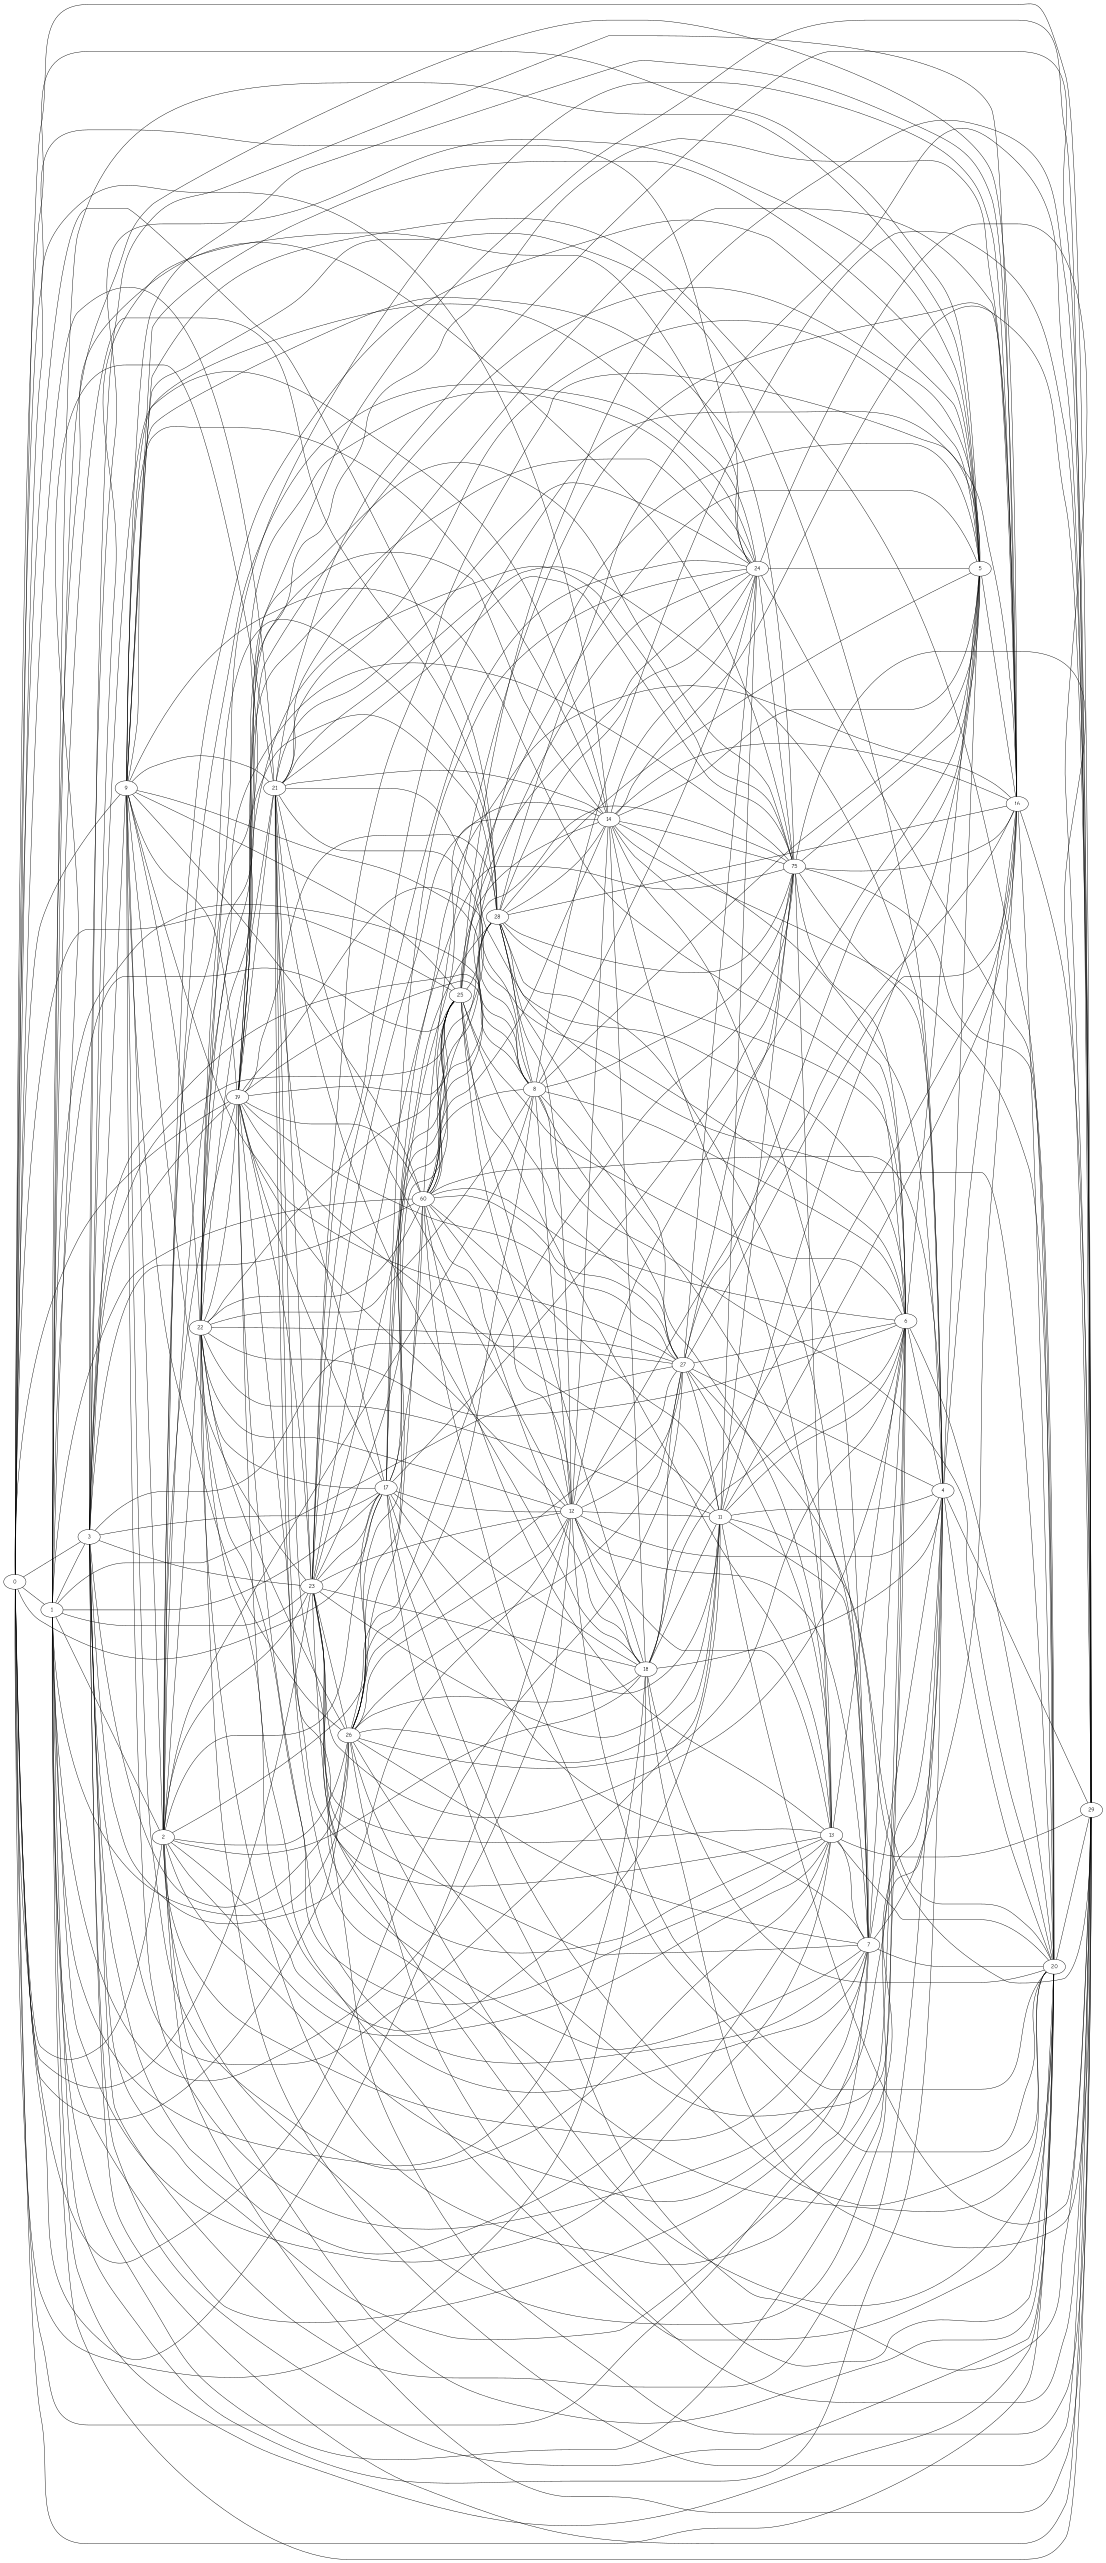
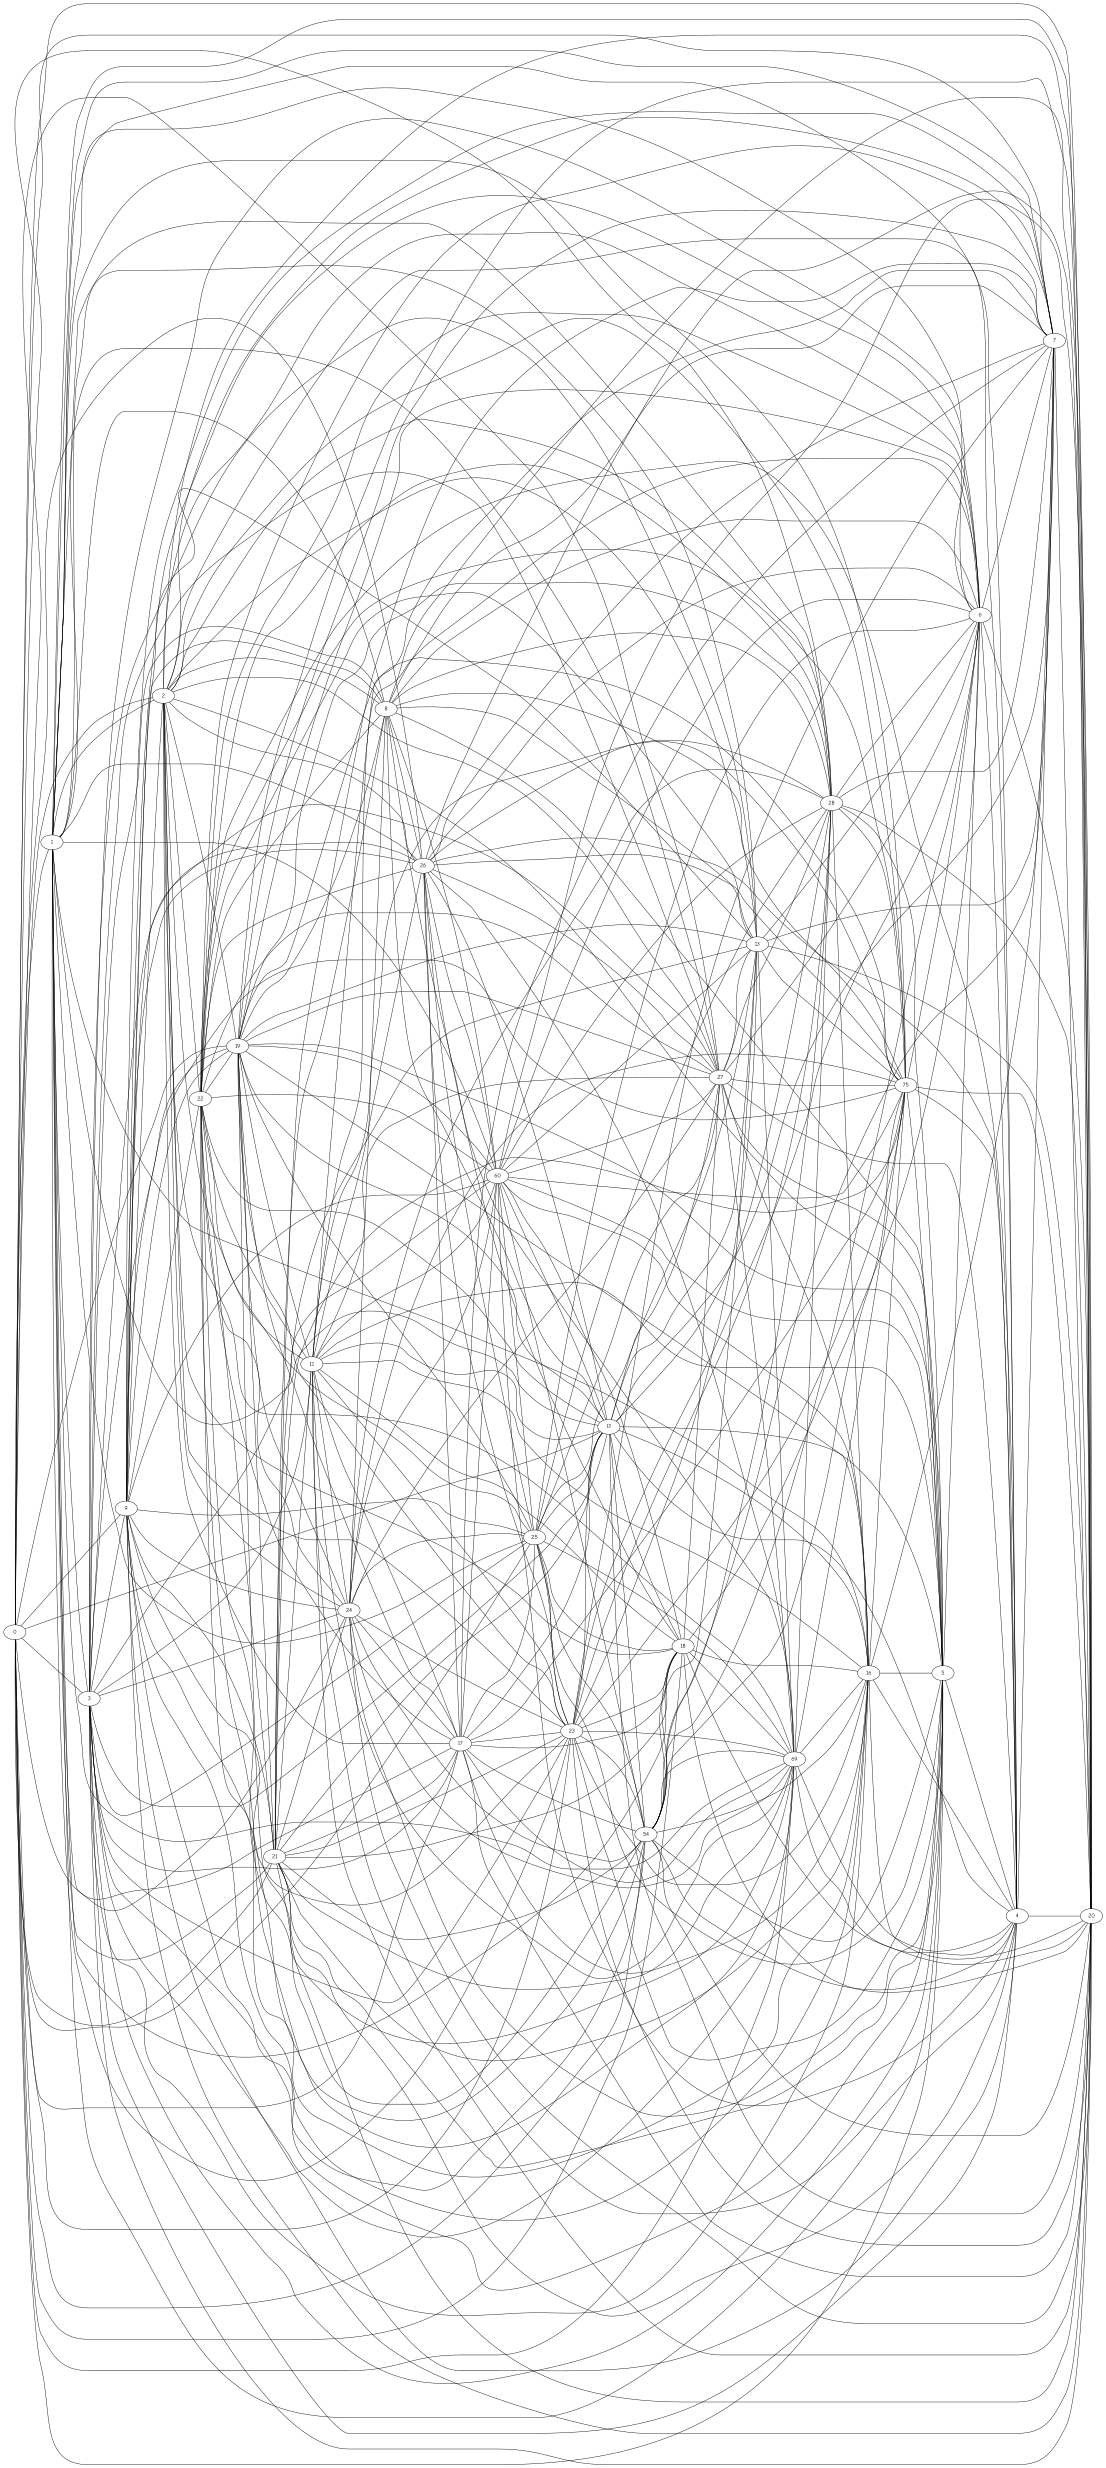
(609, 820) -> (646, 1834)
(606, 1027) -> (293, 1610)
(1091, 1810) -> (794, 1759)
